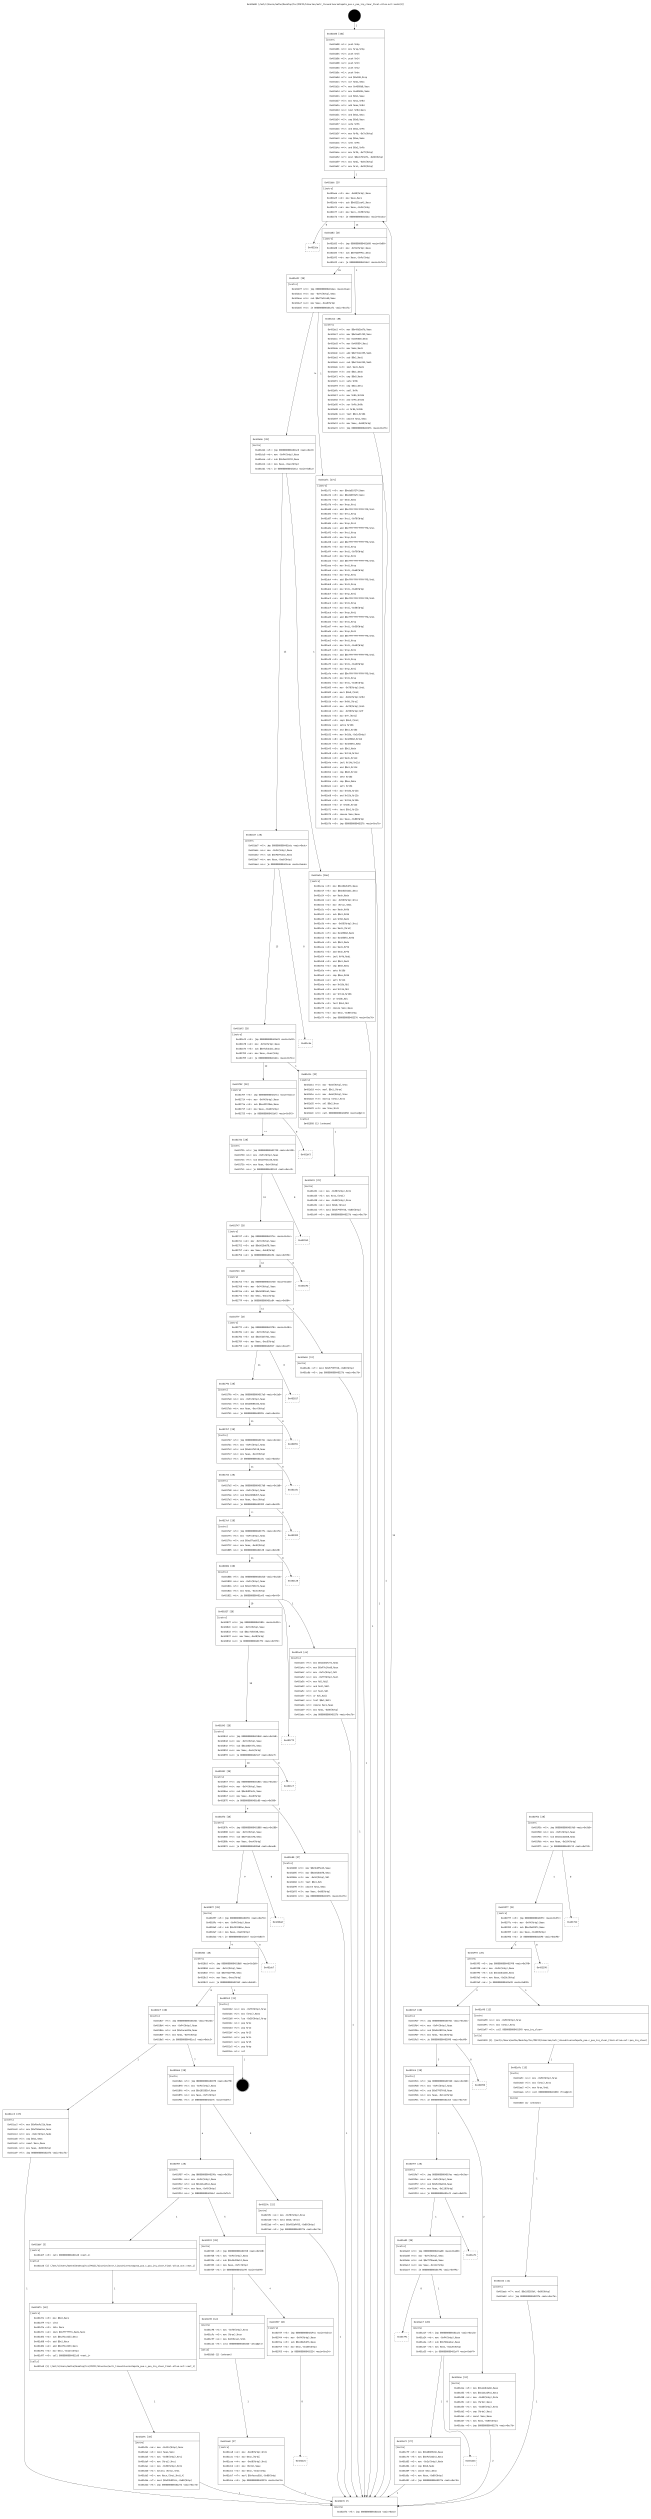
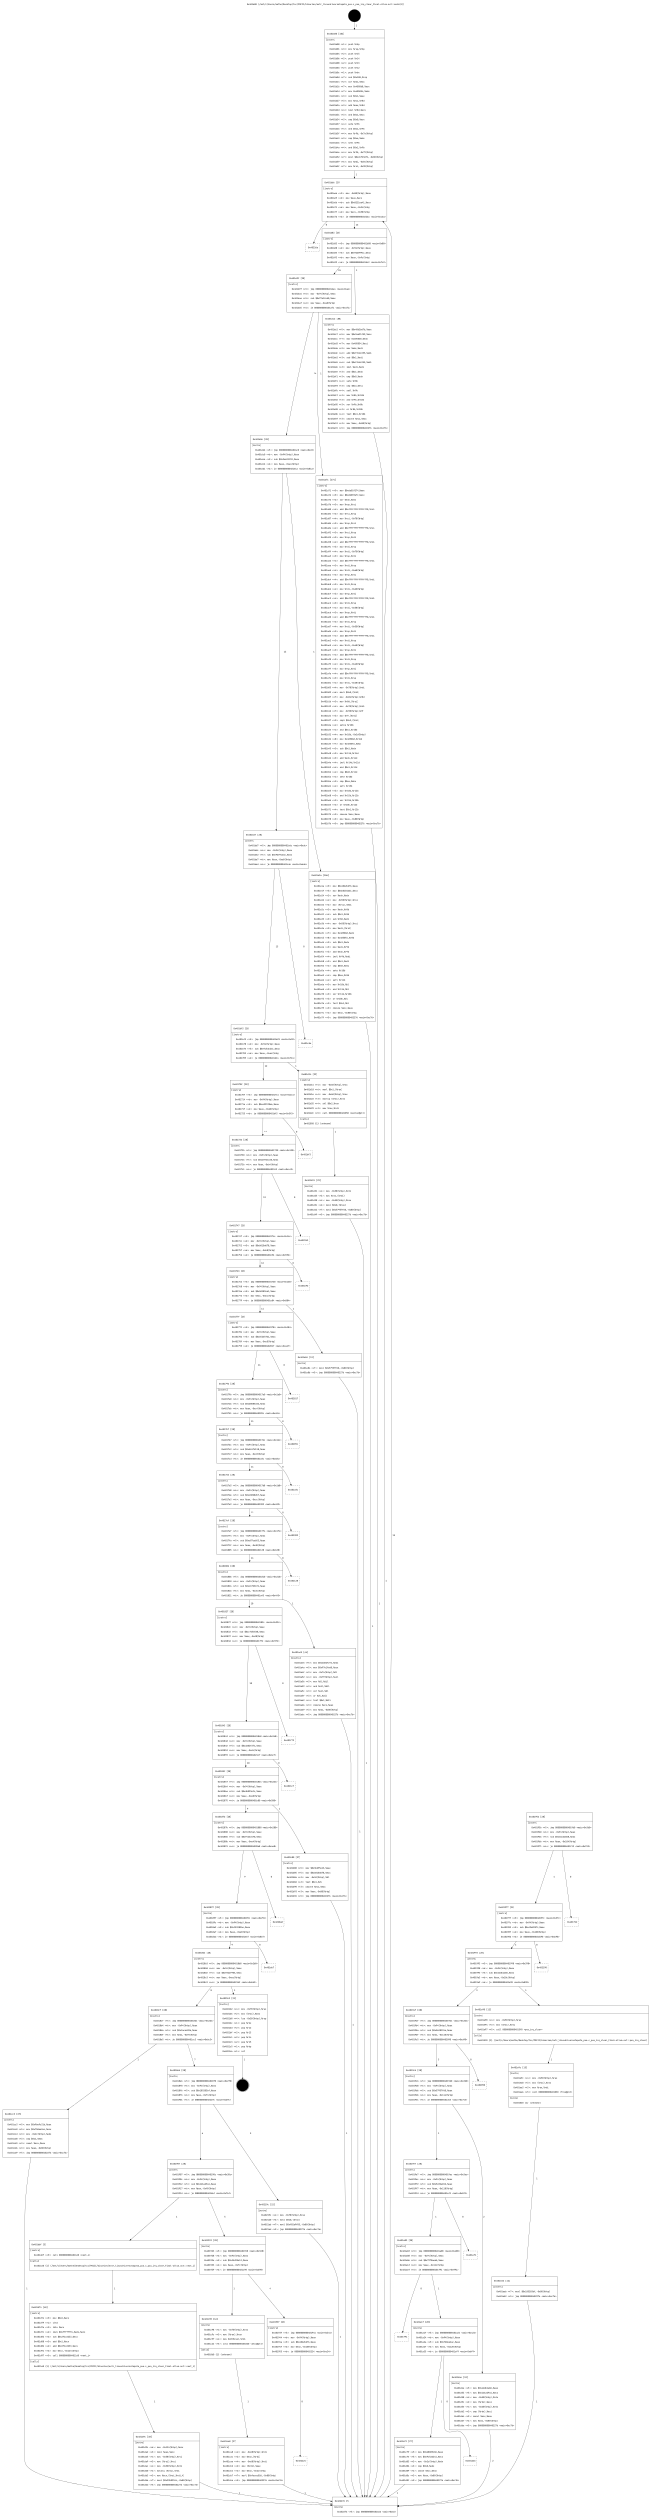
(288, 1666) -> (271, 1690)
